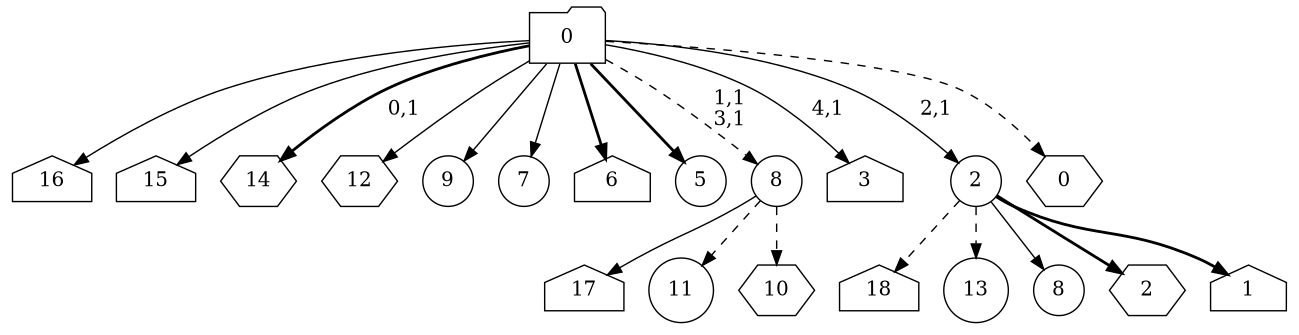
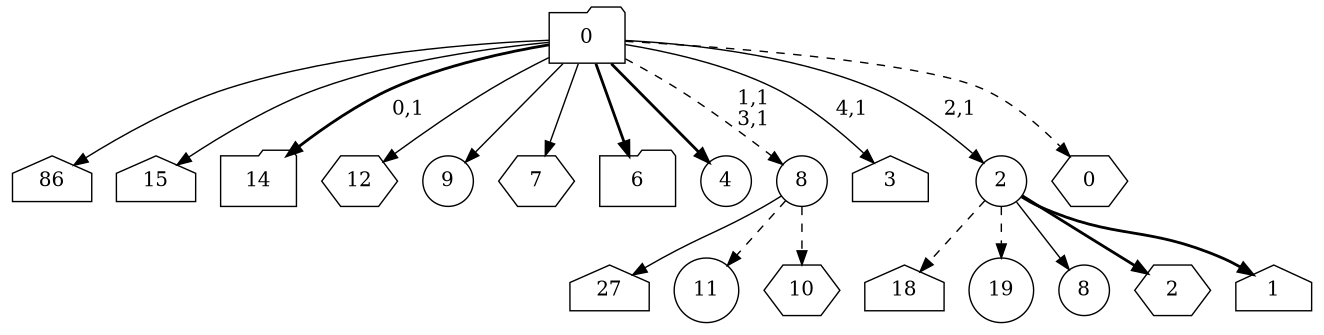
(52, 181) -> (52, 181)
(259, 181) -> (259, 181)
(524, 181) -> (537, 181)
(612, 181) -> (638, 181)
(701, 181) -> (726, 181)
(584, 290) -> (610, 290)
(976, 290) -> (1001, 290)
